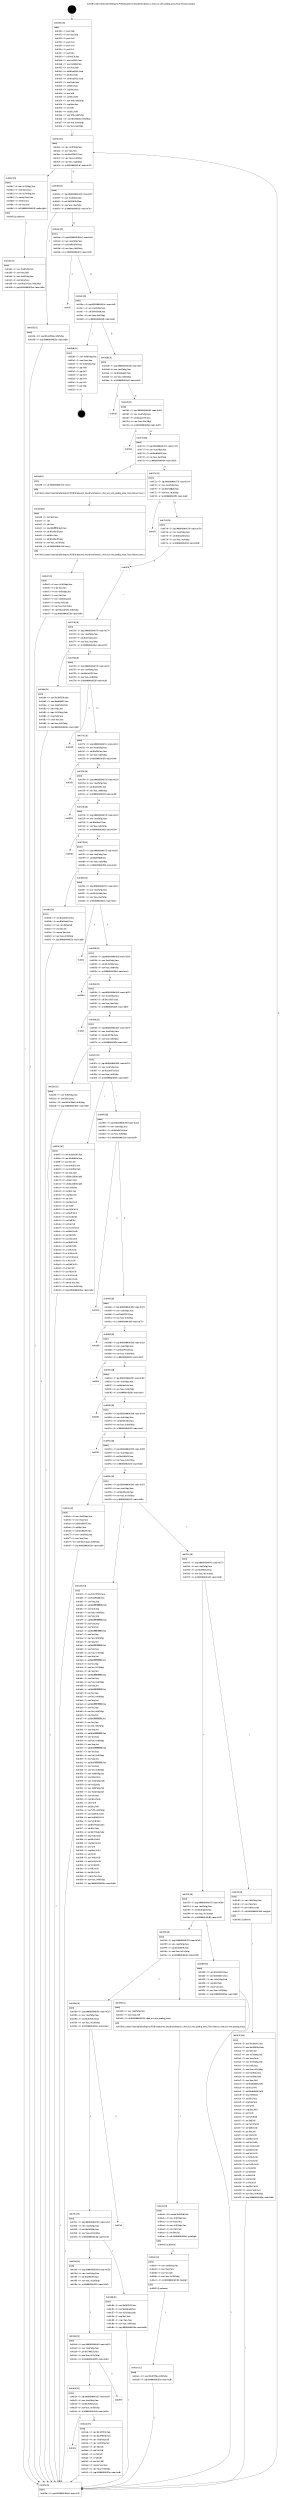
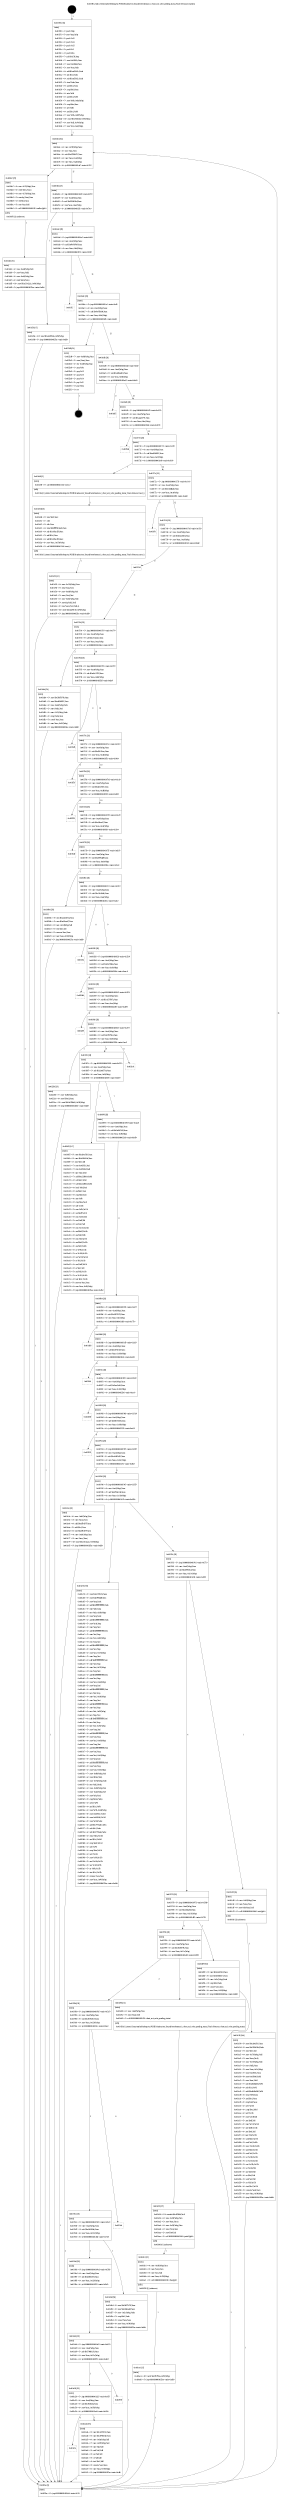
(106, 1224) -> (125, 1054)
